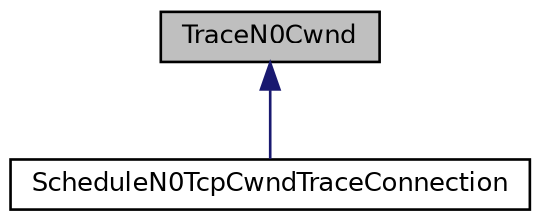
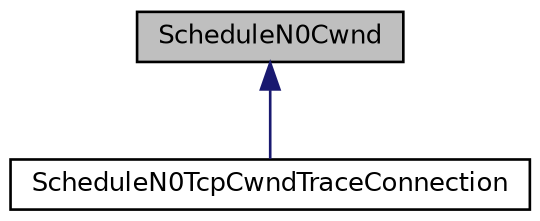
(270, 37) -> (270, 37)
